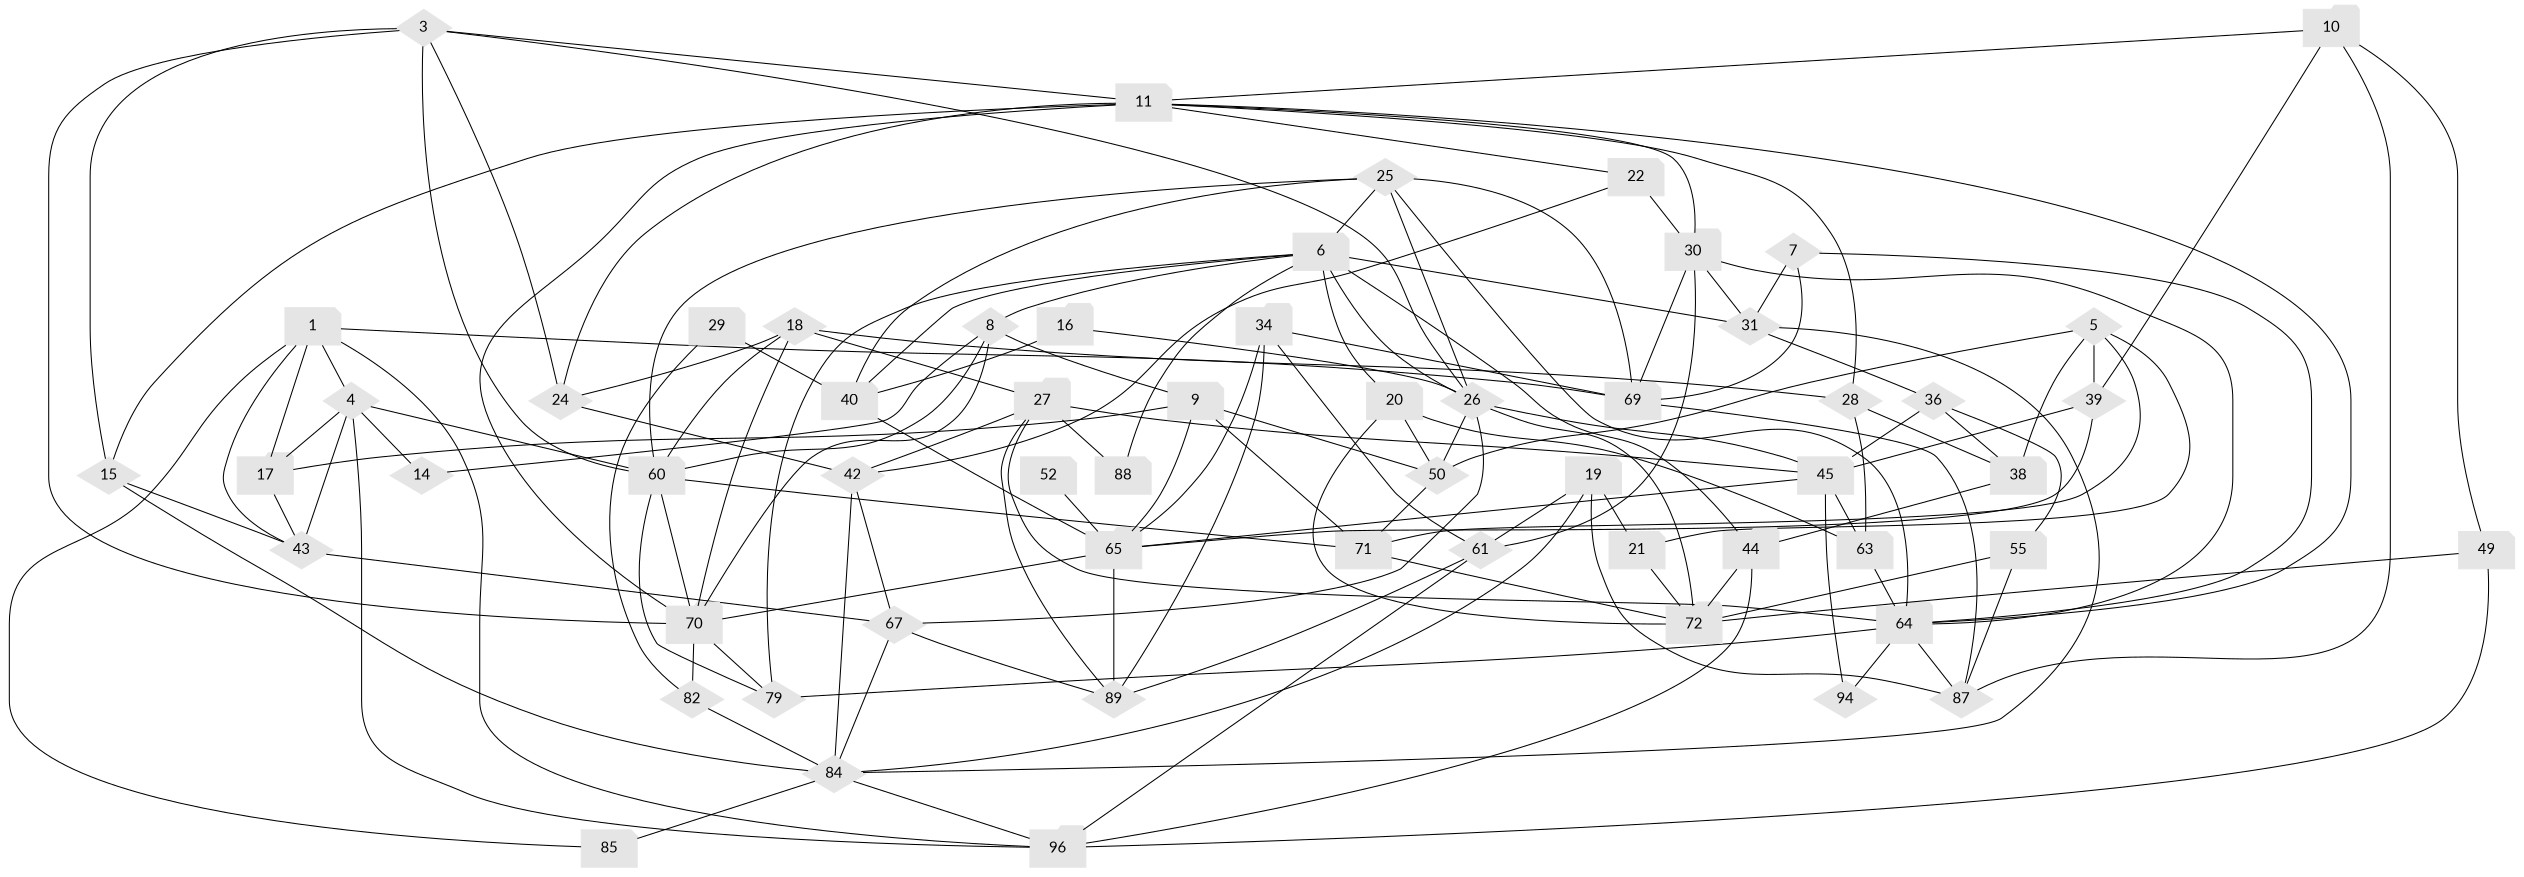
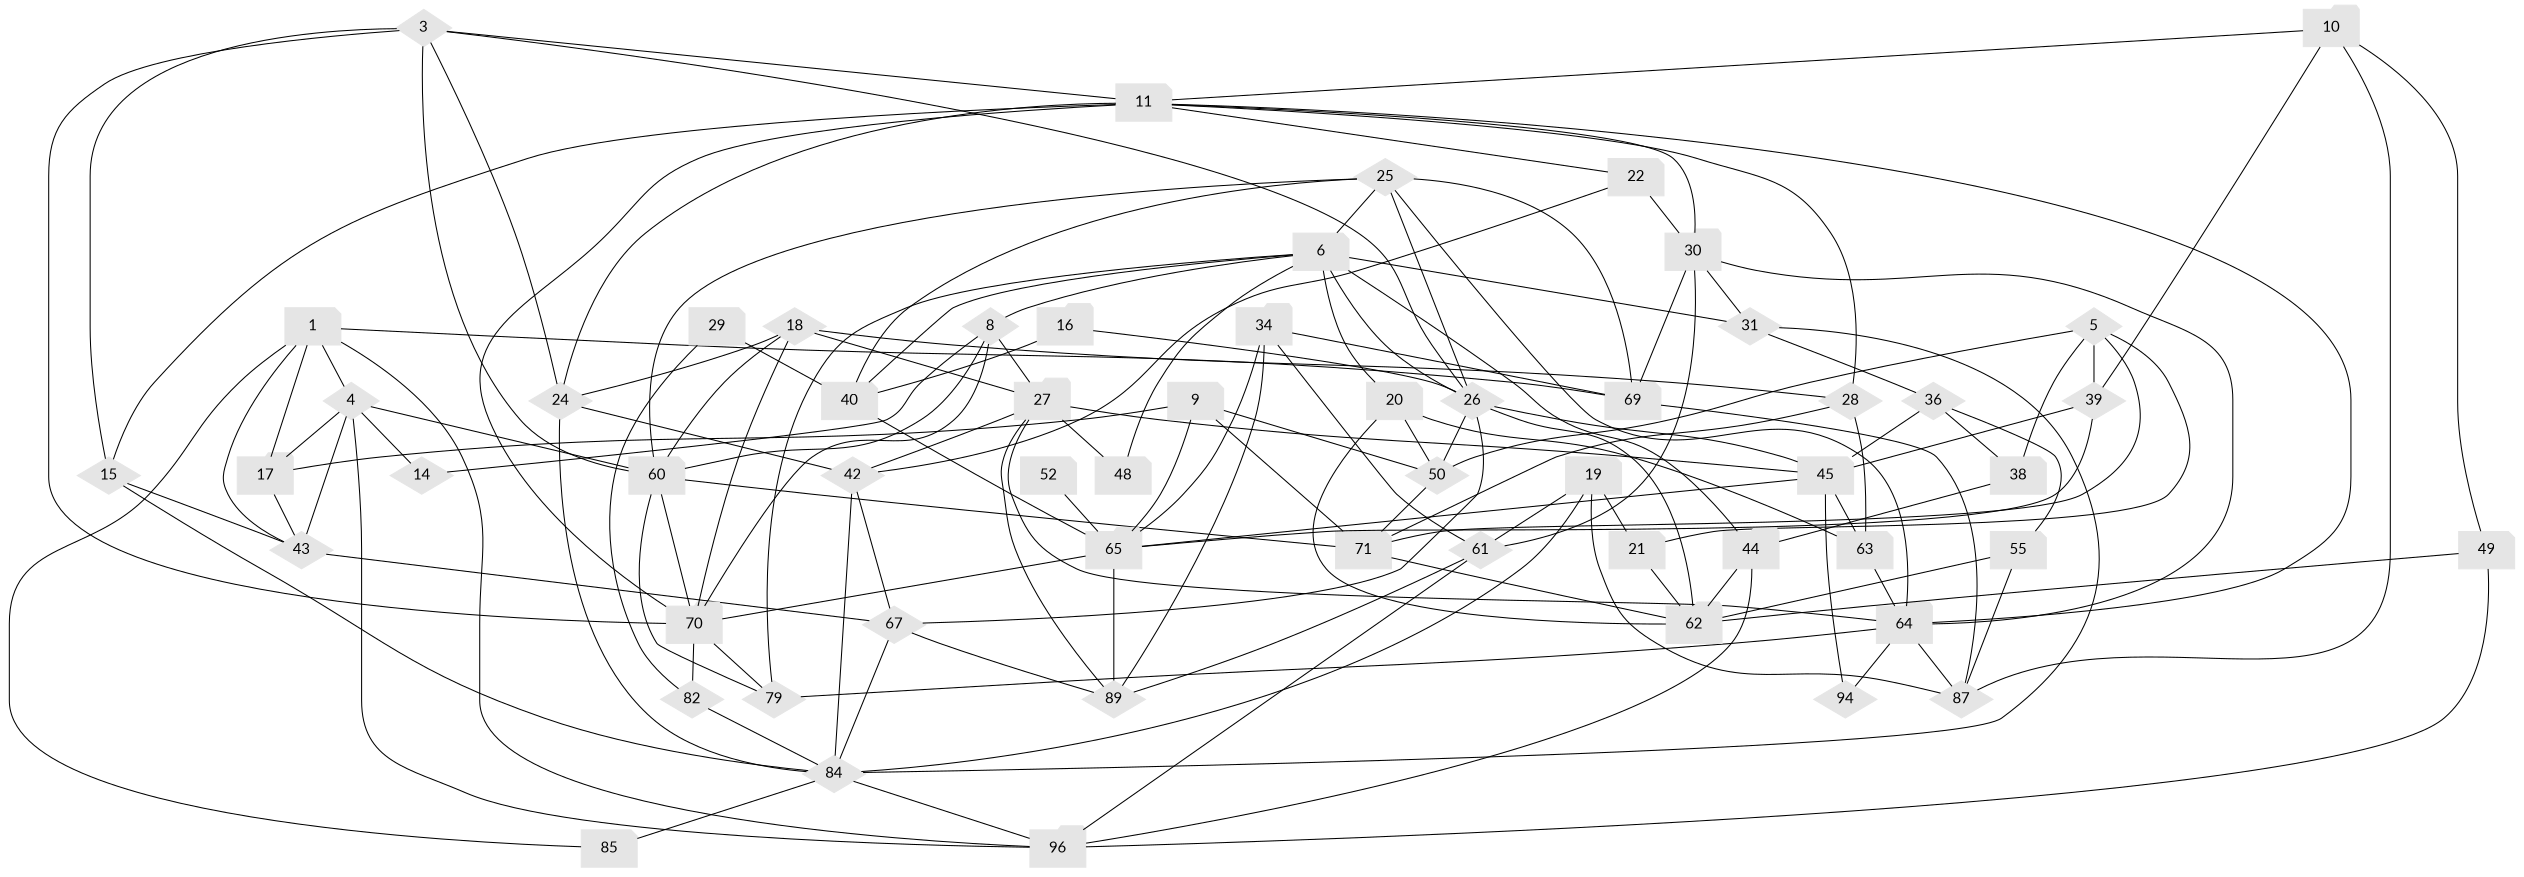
(1794, 252) -> none
(1086, 366) -> (1015, 362)
(1929, 436) -> (1547, 461)
(1123, 476) -> (1123, 476)
(1694, 625) -> (1694, 625)
none -> (605, 656)
